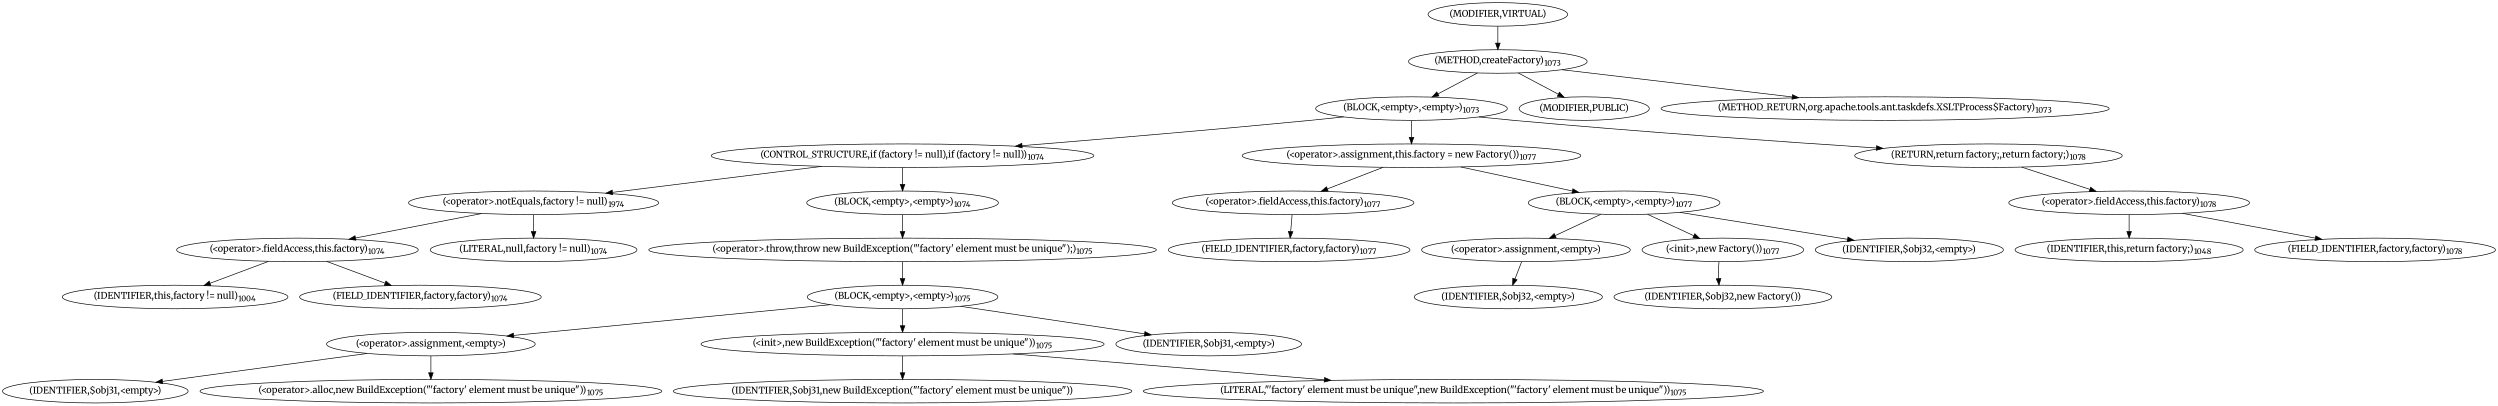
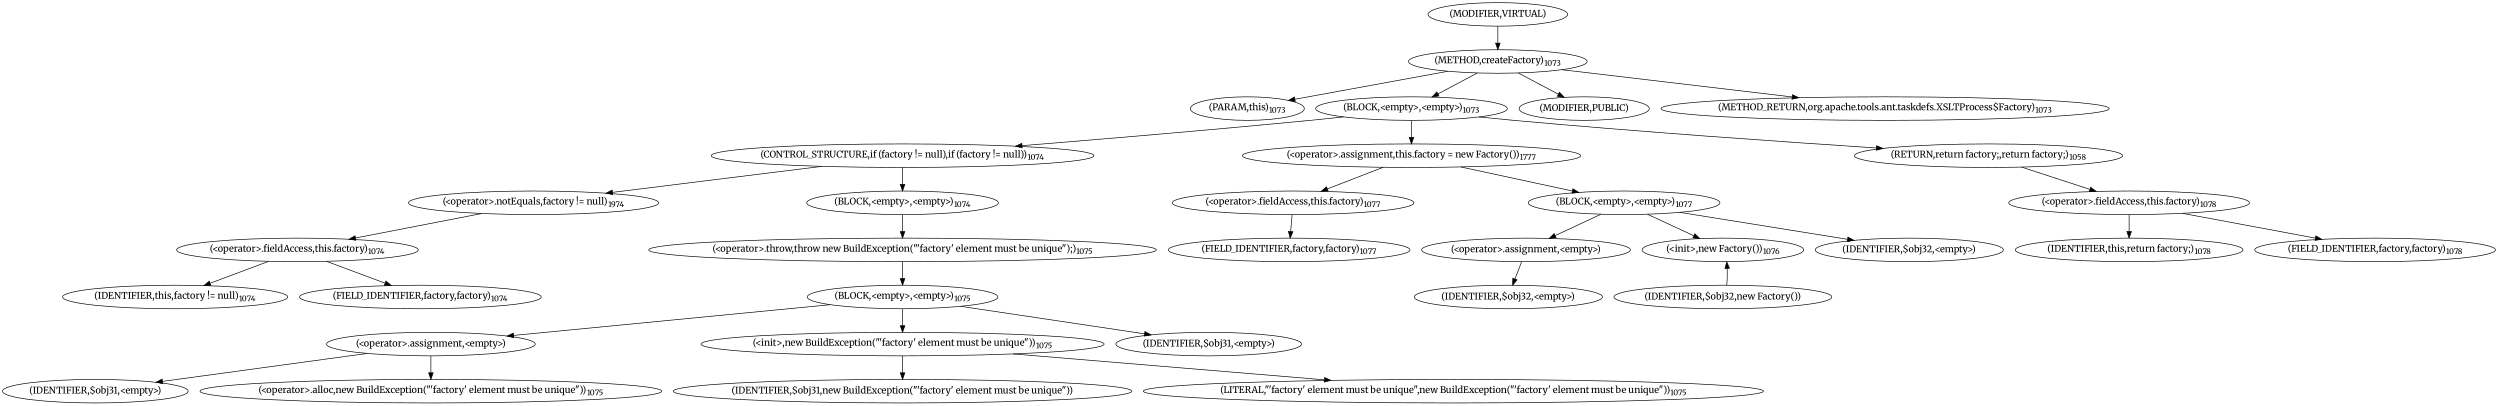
none -> (1247, 109)
(1528, 155) -> (1528, 155)
(2078, 155) -> (2078, 155)
(1771, 249) -> (1771, 249)
(2203, 249) -> (2203, 249)
(534, 250) -> none
(1718, 270) -> (1727, 277)
(247, 296) -> (247, 296)
